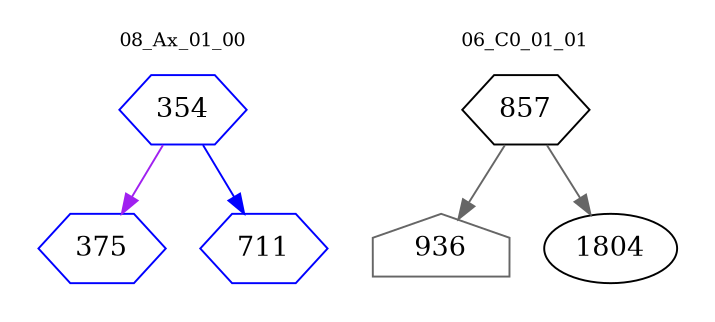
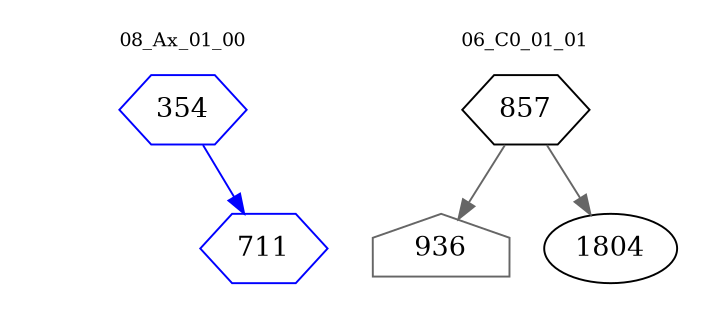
(102, 249) -> none
